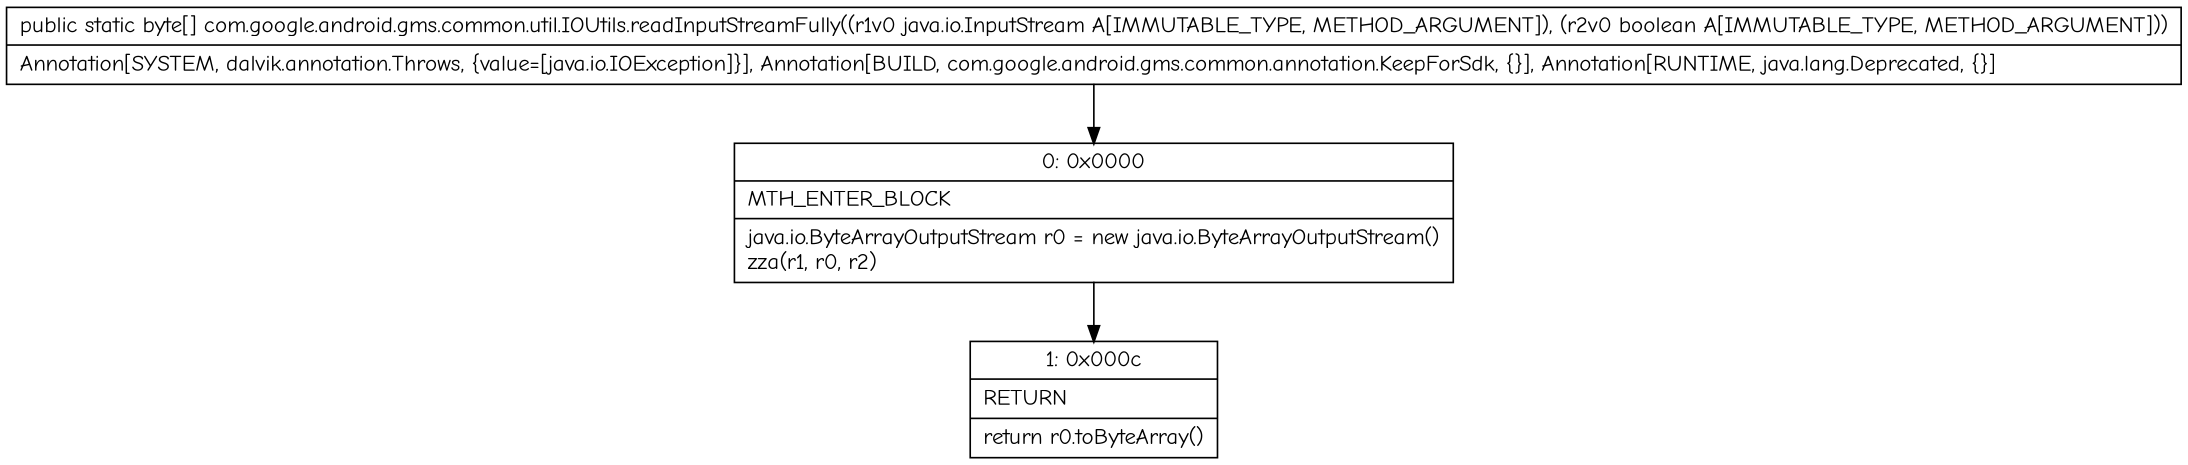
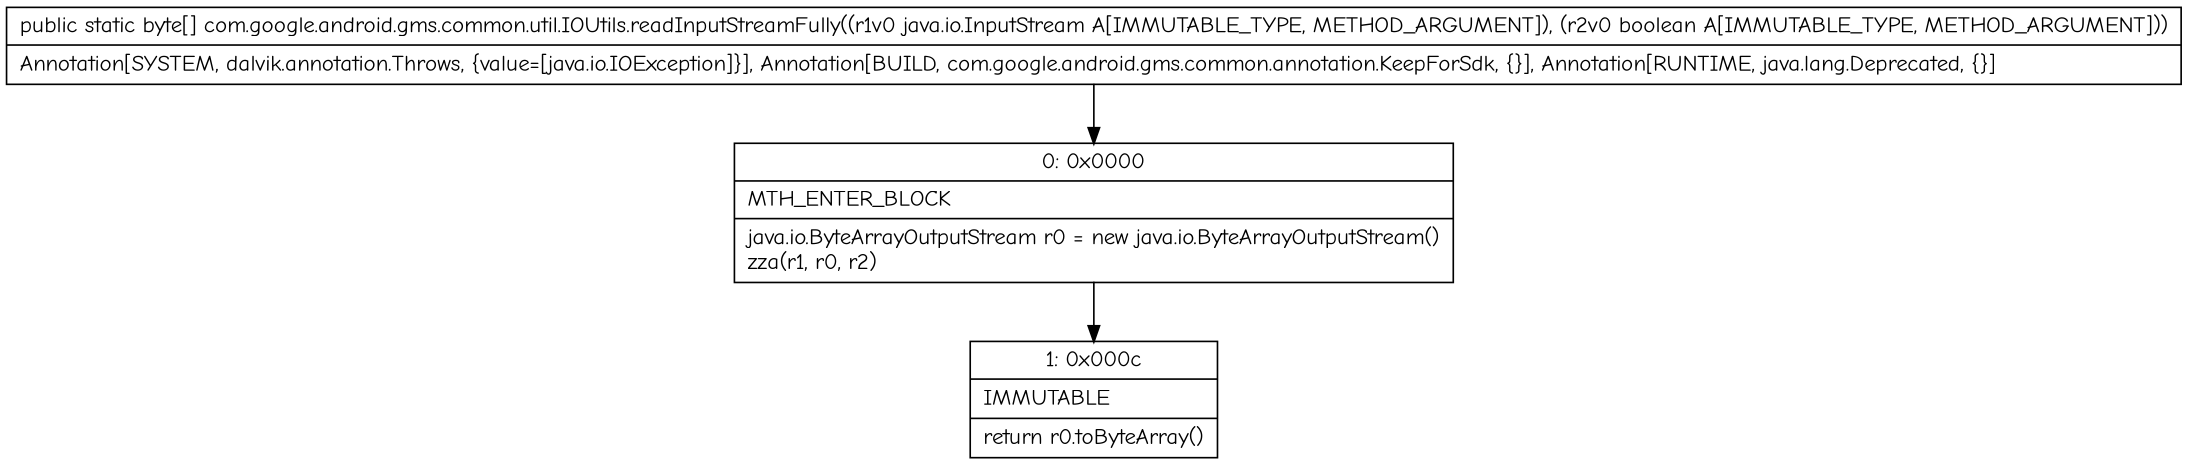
(1026, 398) -> (1047, 398)
